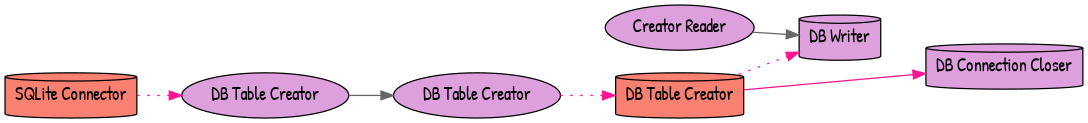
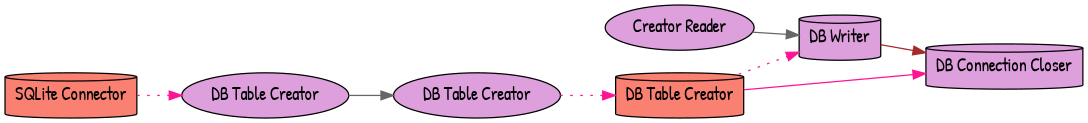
none -> (897, 48)
